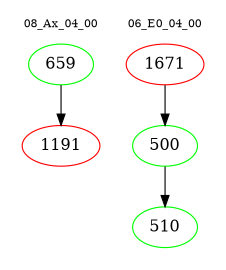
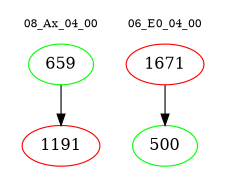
(165, 227) -> none
